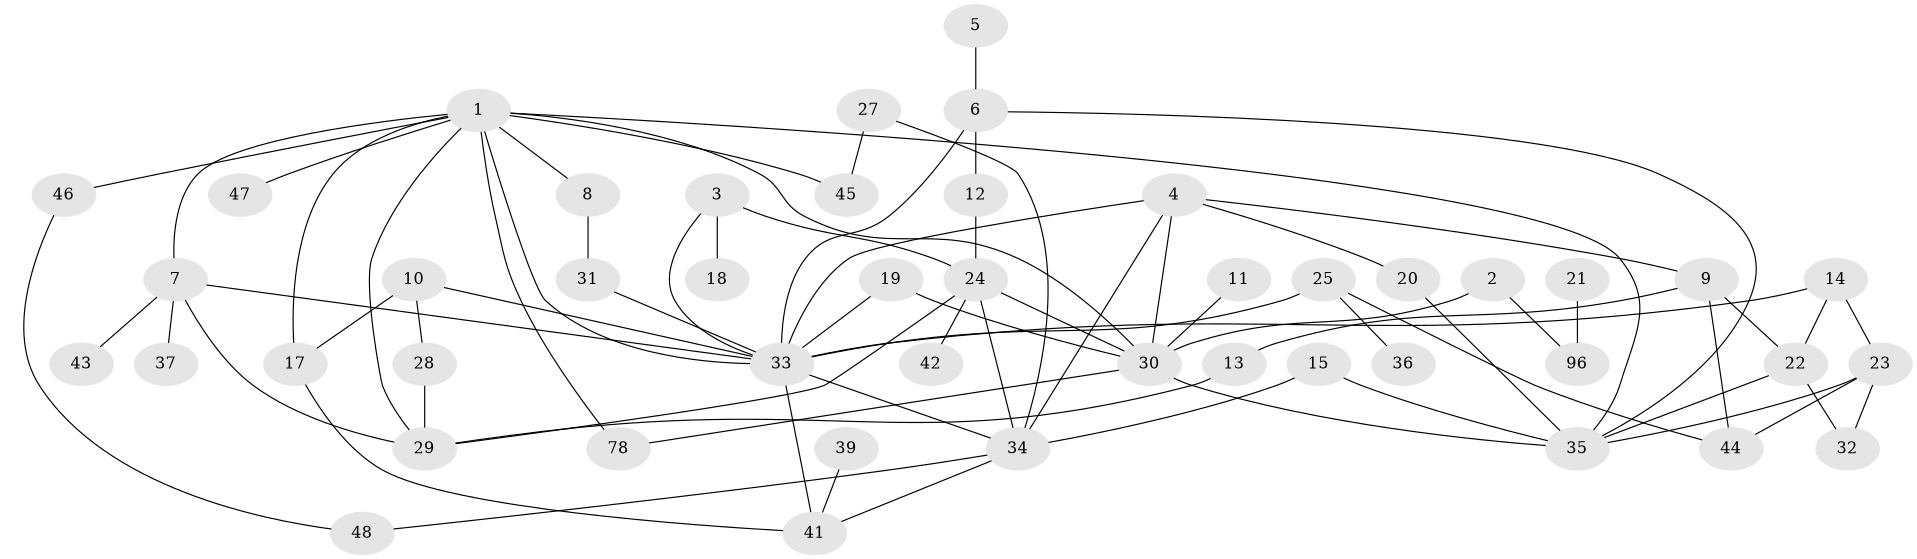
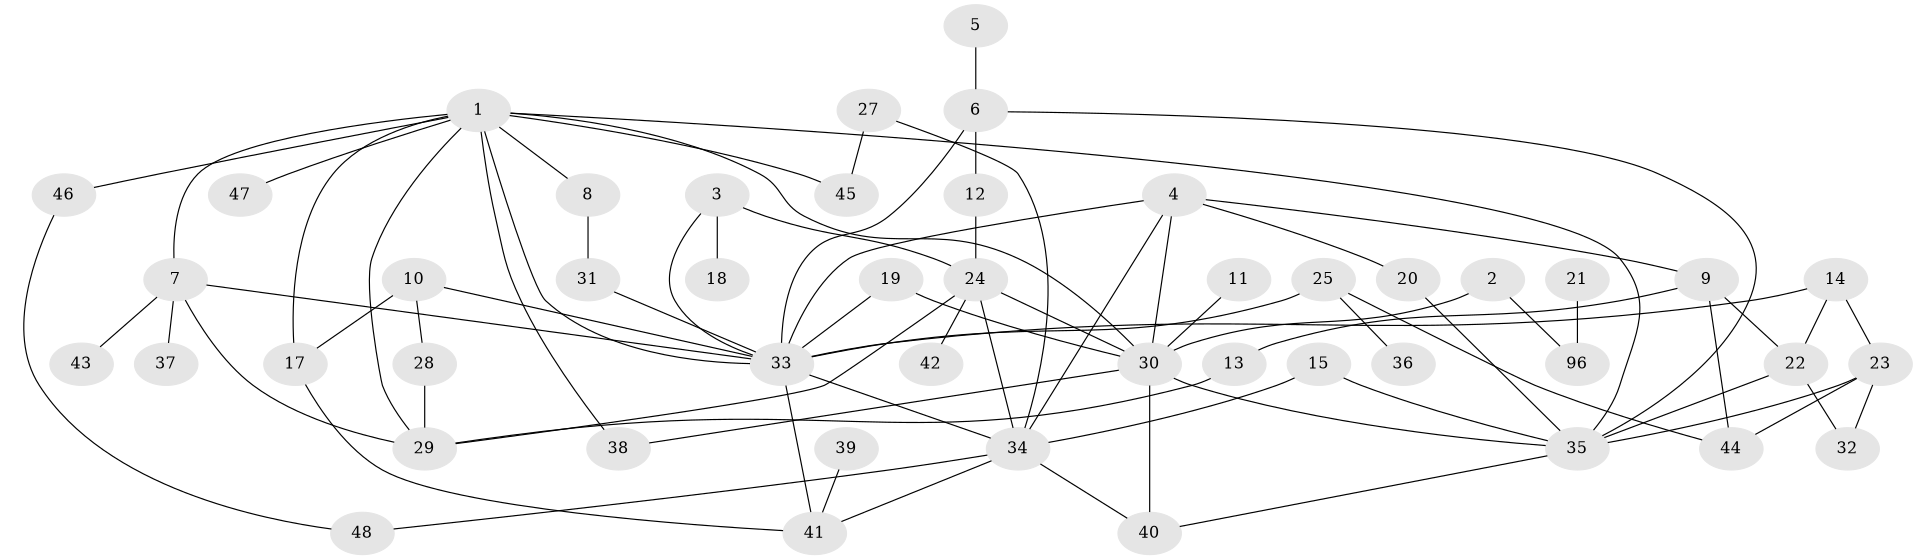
(619, 449) -> (619, 449)
none -> (1150, 533)
